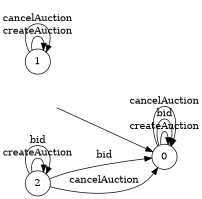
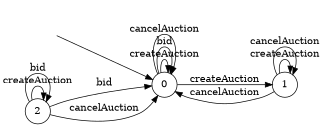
none -> (221, 85)
none -> (228, 104)
